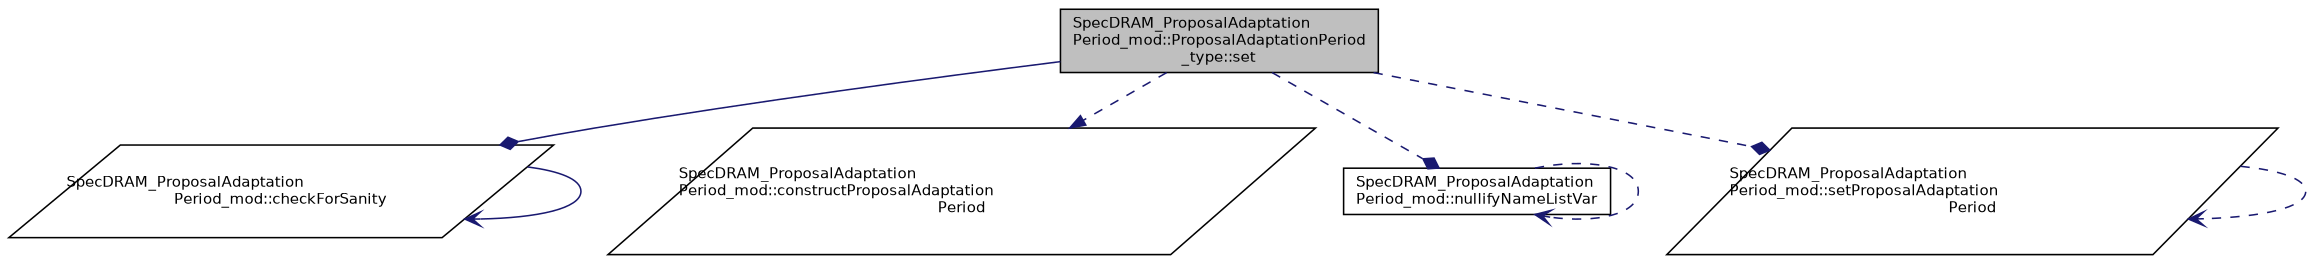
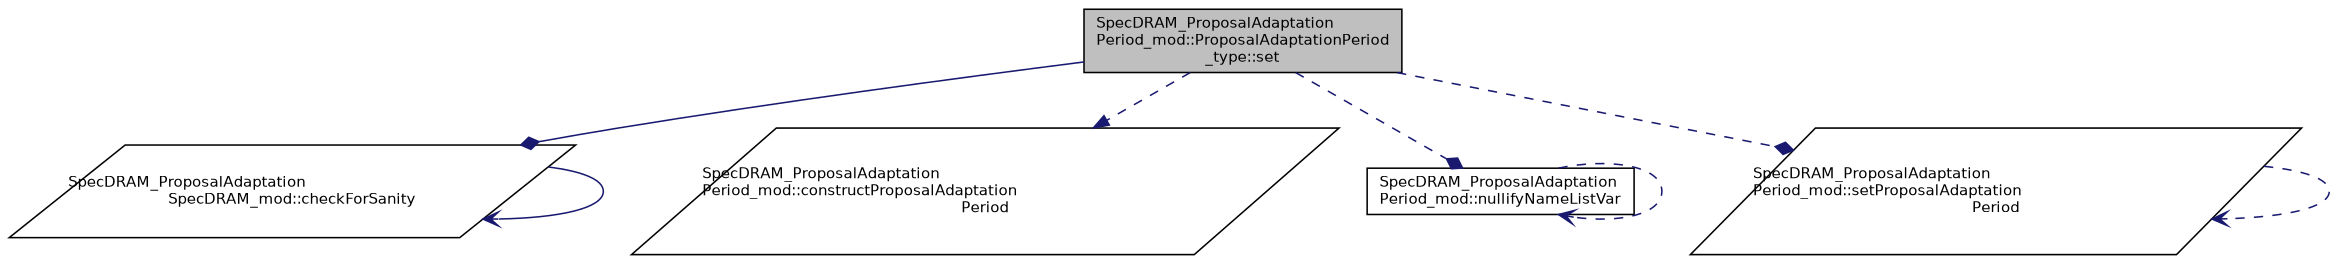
(281, 191) -> (292, 191)
